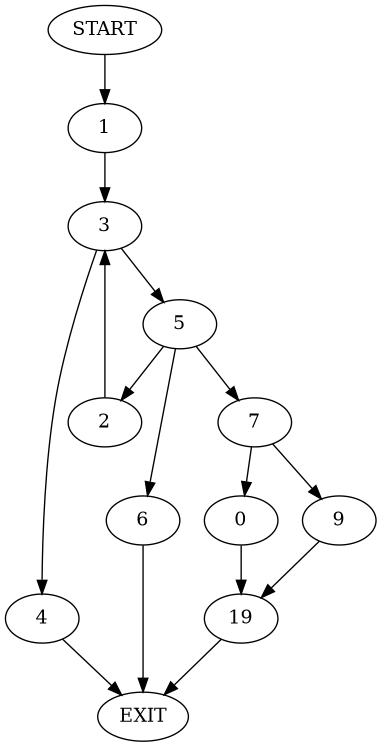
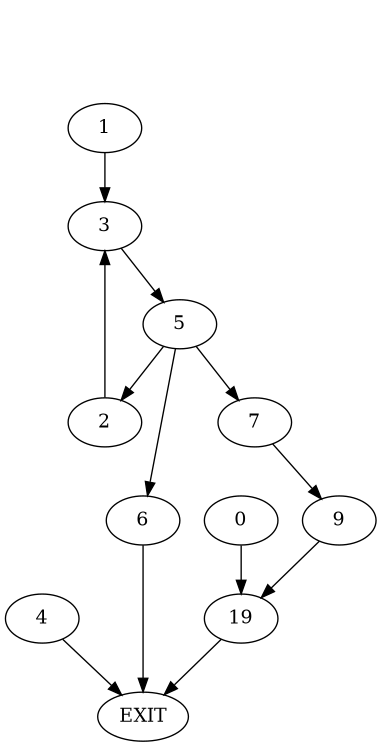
(105, 30) -> none
(54, 412) -> none
(249, 464) -> none
